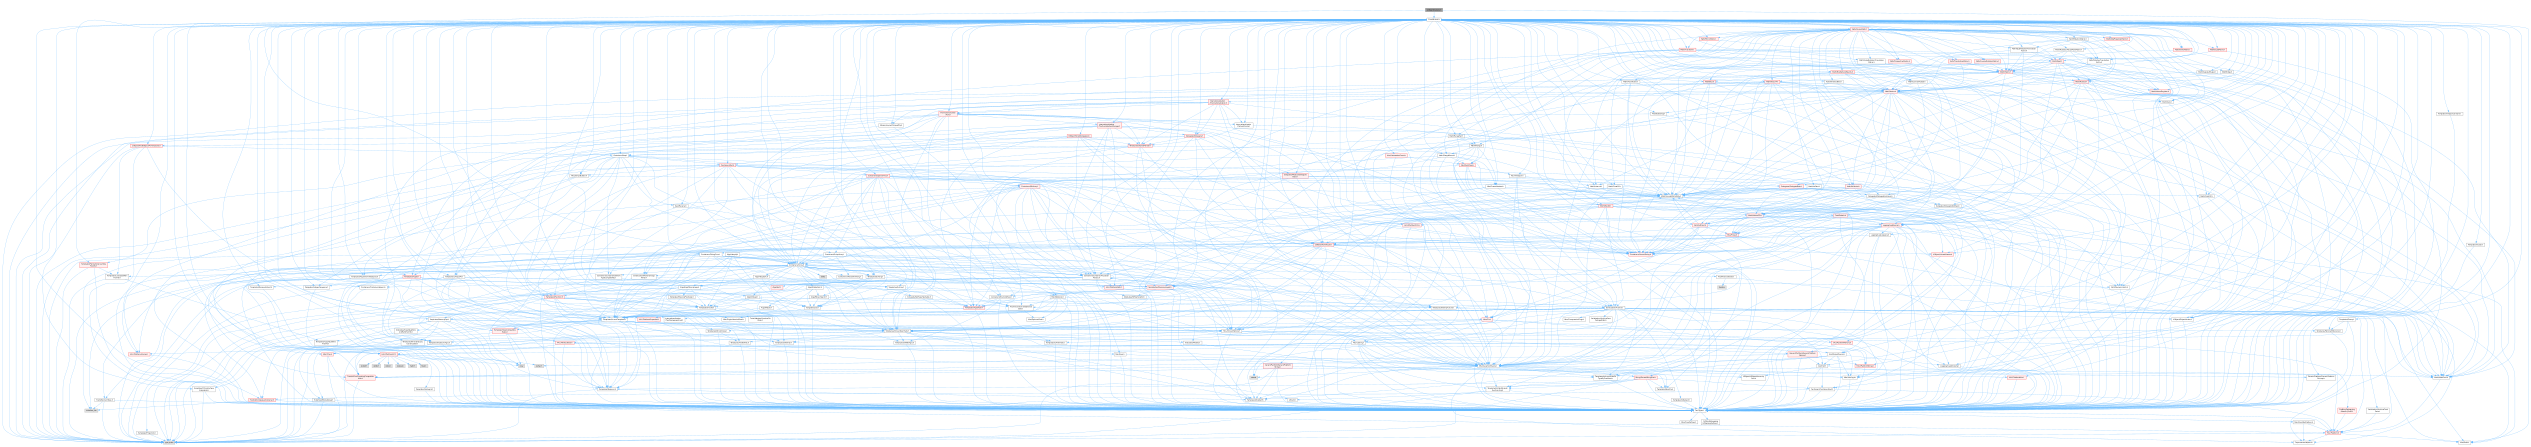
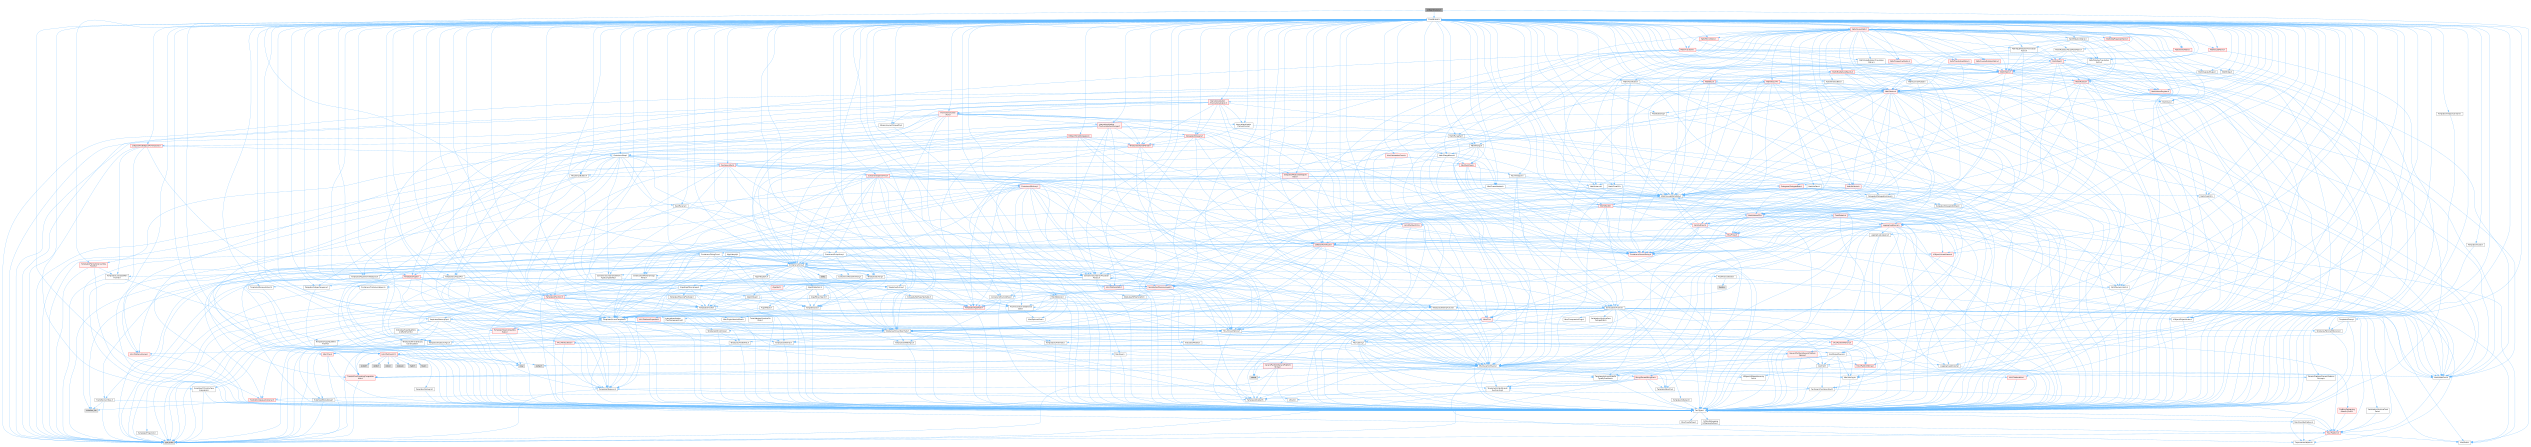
(1636, 202) -> (1637, 201)
